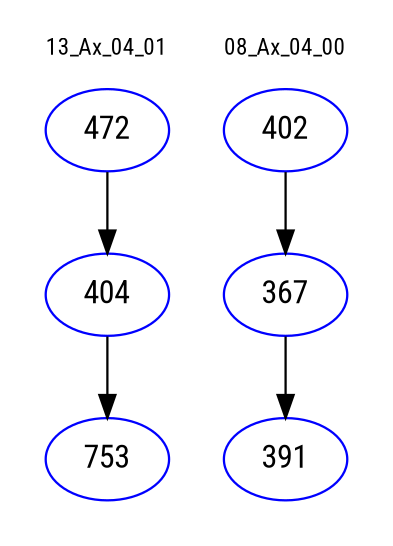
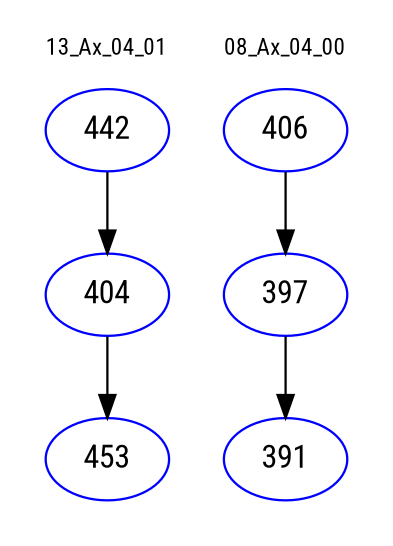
(107, 130) -> (107, 130)
(286, 130) -> (286, 130)
(286, 295) -> (286, 295)
(107, 459) -> (107, 459)
